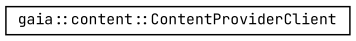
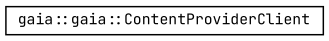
(178, 21) -> (165, 21)
